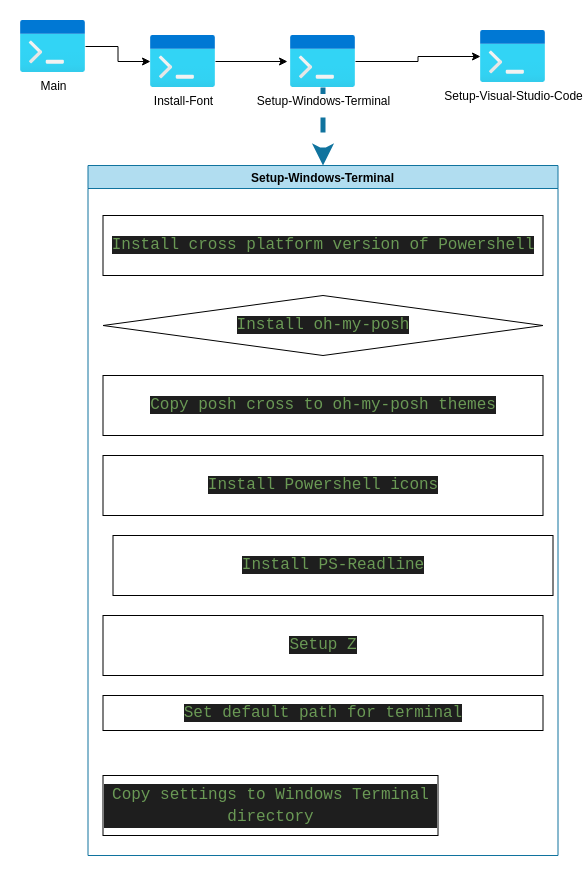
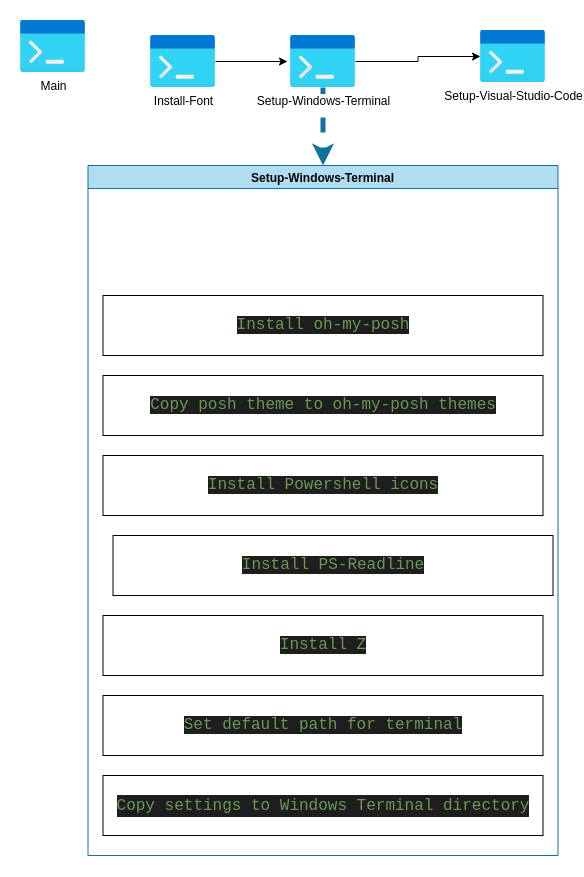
(118, 51) -> none
(323, 246) -> none
(323, 326) -> (323, 326)
(324, 406) -> (324, 406)
(324, 646) -> (324, 646)
(323, 713) -> (323, 726)
(271, 806) -> (323, 806)
